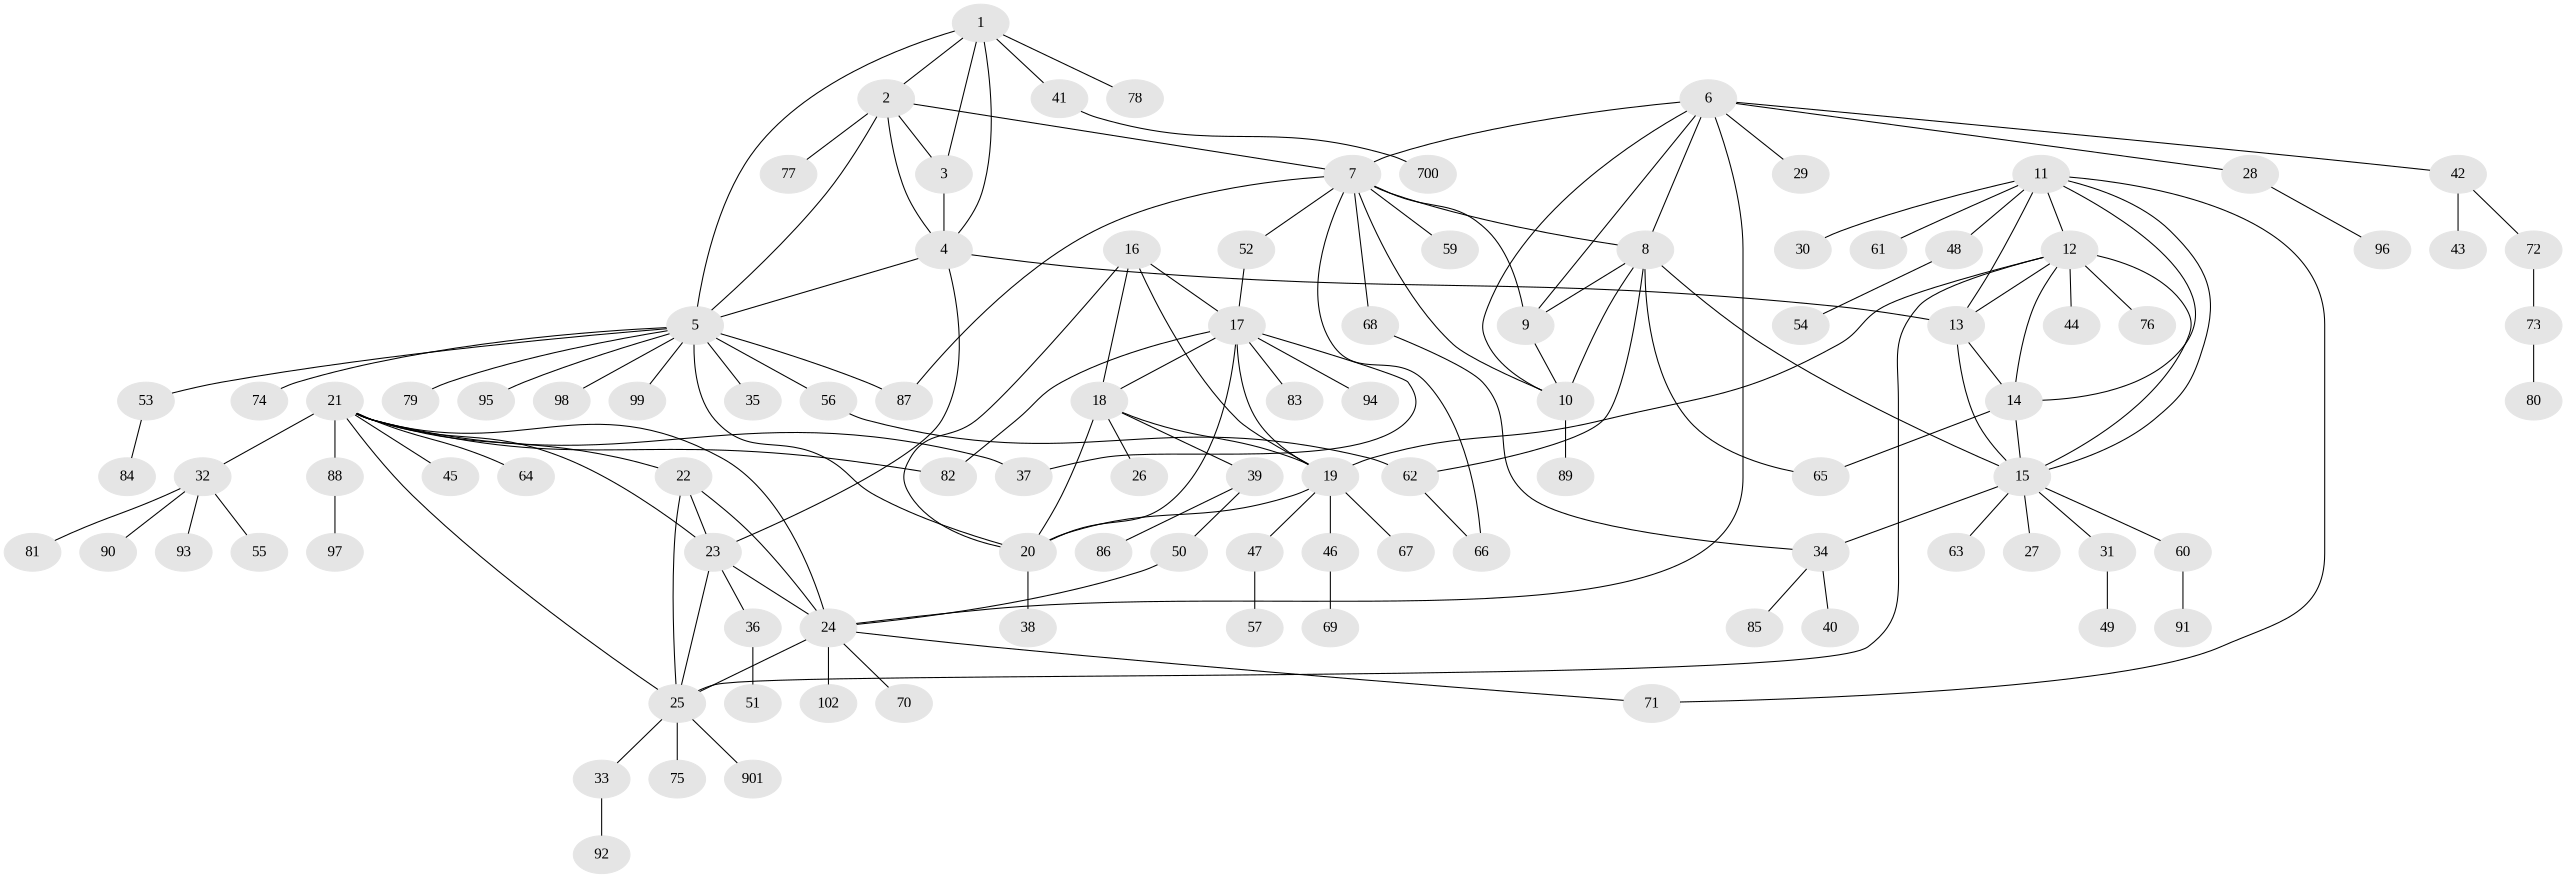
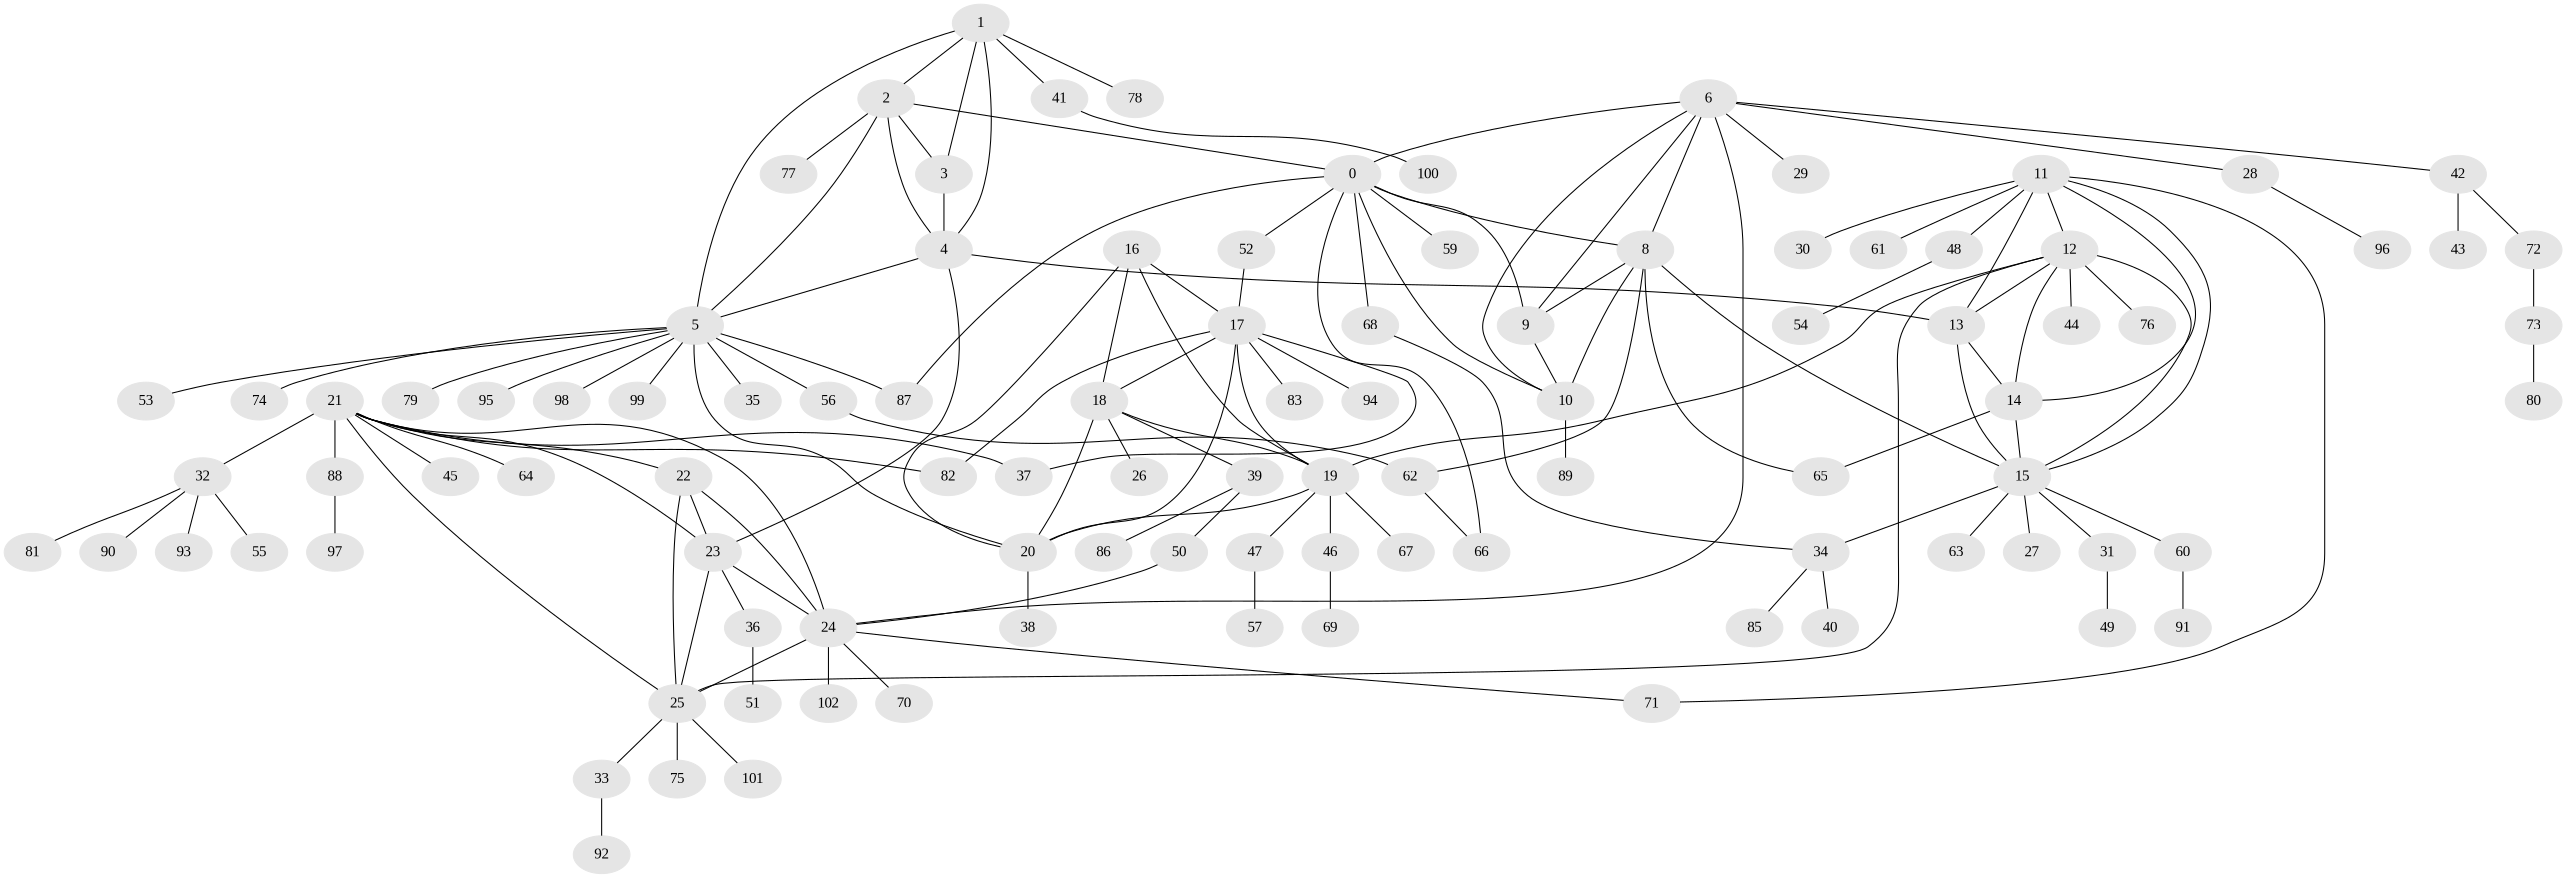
(1352, 174) -> (1352, 174)
(1428, 174) -> (1428, 174)
(127, 477) -> none
(753, 779) -> (753, 779)
